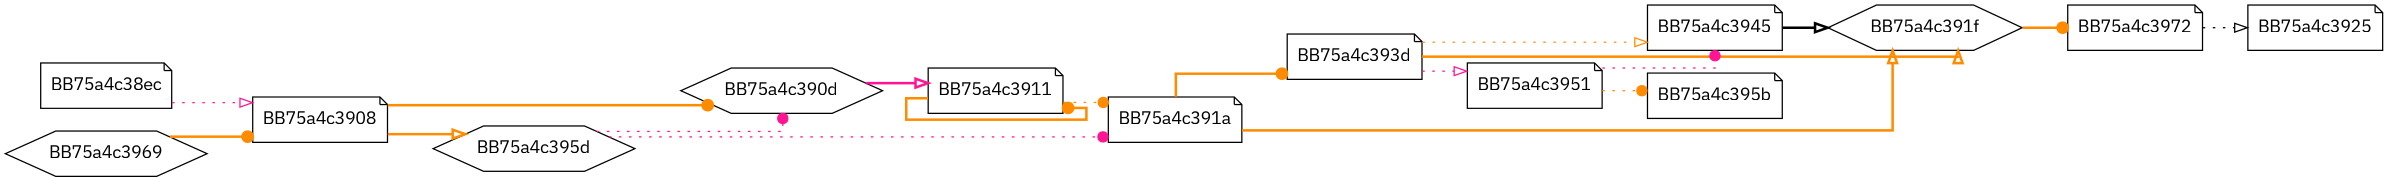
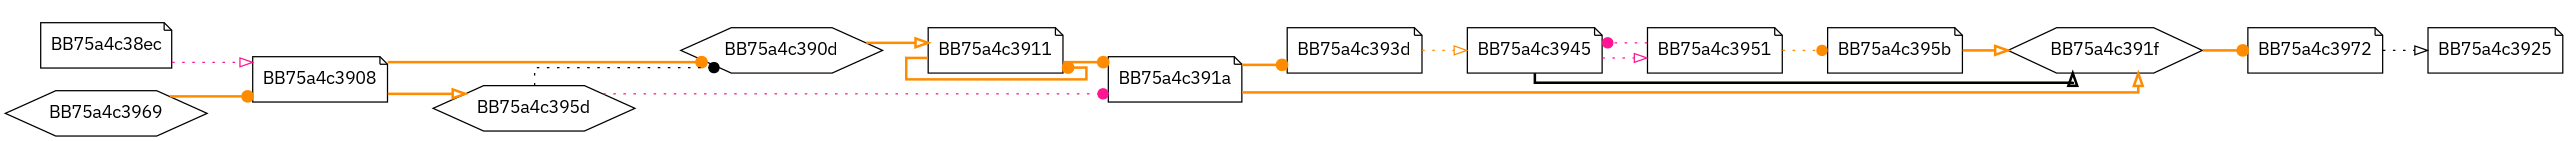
(1690, 57) -> (1979, 50)
(1438, 71) -> (1618, 58)
(891, 83) -> (891, 43)
(1081, 102) -> (1081, 62)
(694, 131) -> (613, 68)
